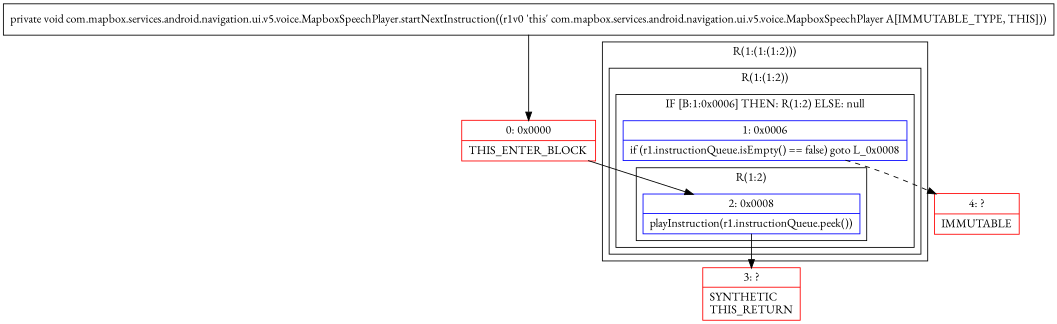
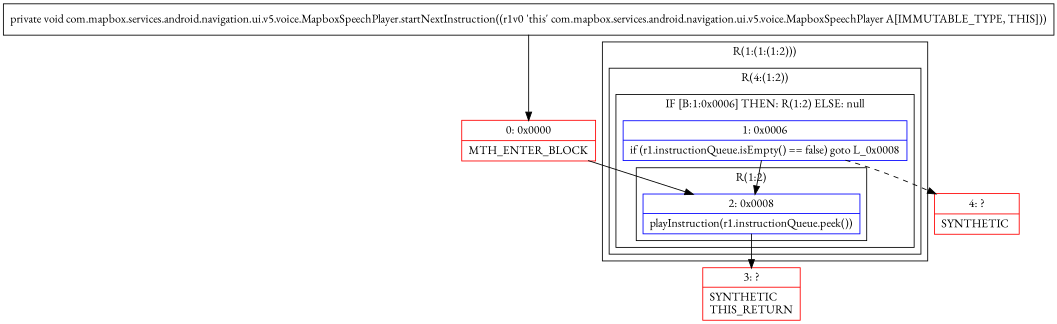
(765, 78) -> (765, 78)
(528, 150) -> (529, 150)
none -> (759, 173)
(977, 224) -> (975, 224)
